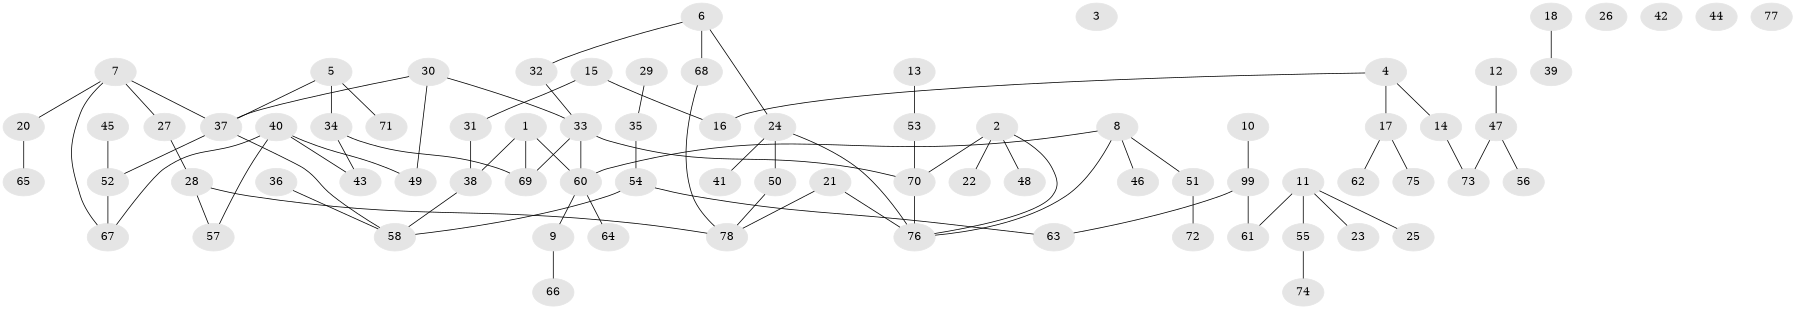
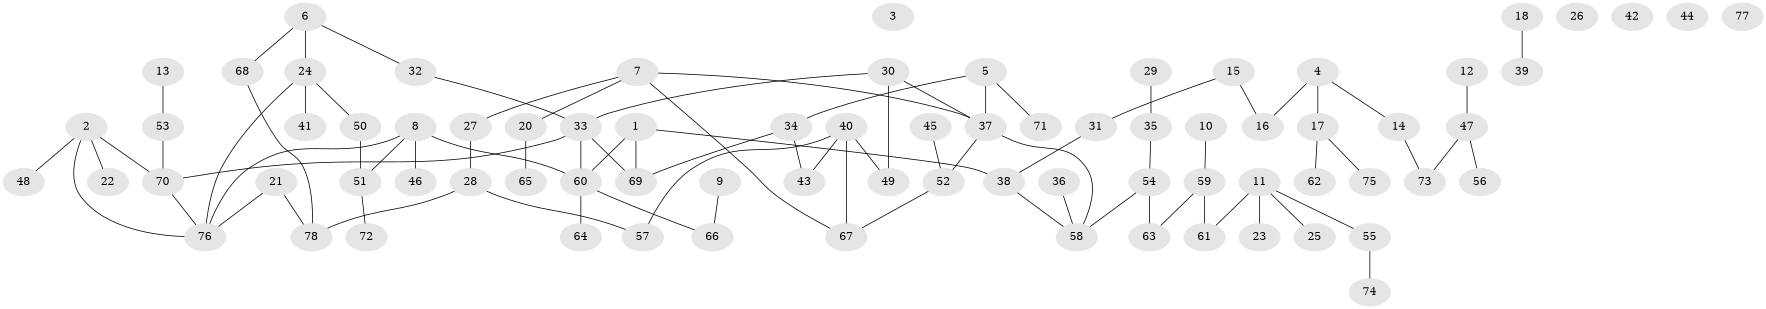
(1248, 182) -> (1205, 182)
(567, 210) -> (646, 211)
(751, 210) -> (360, 155)
